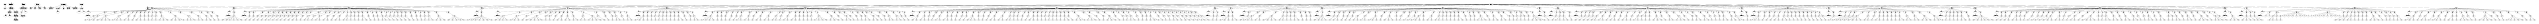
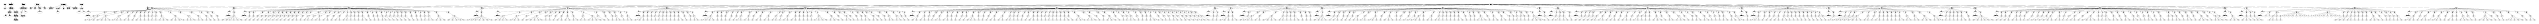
none -> (40, 12)
